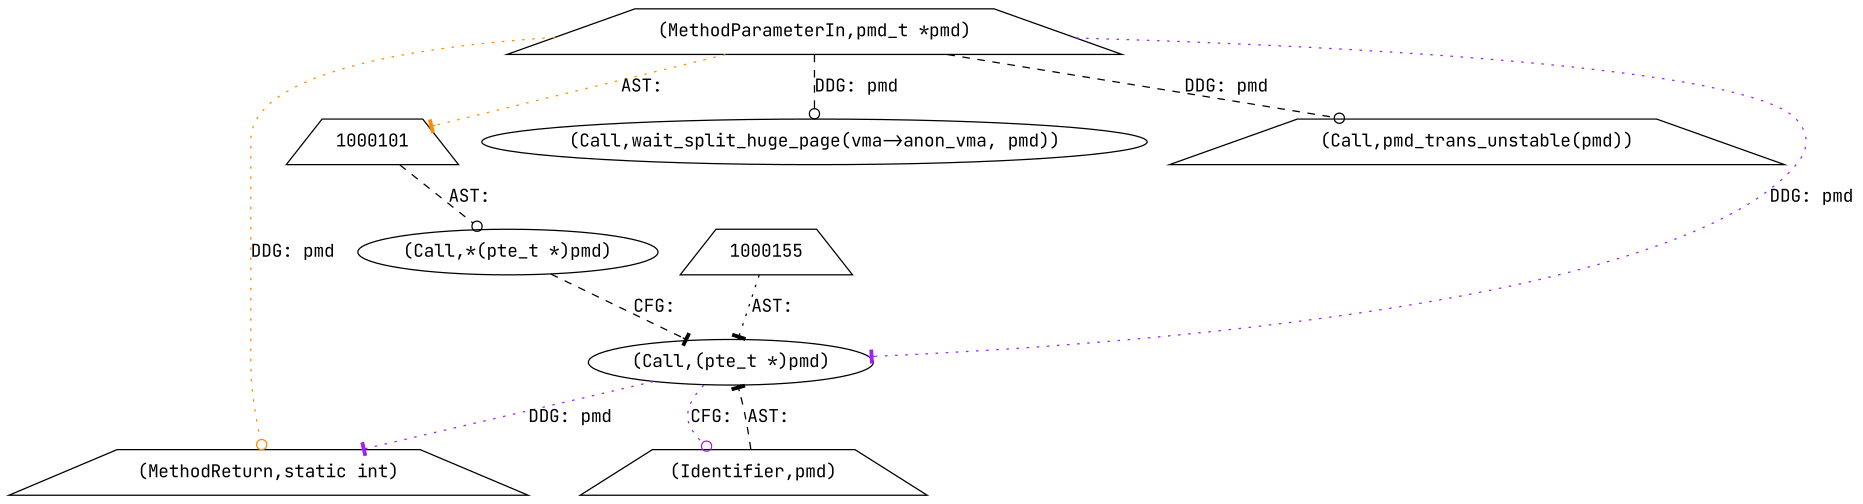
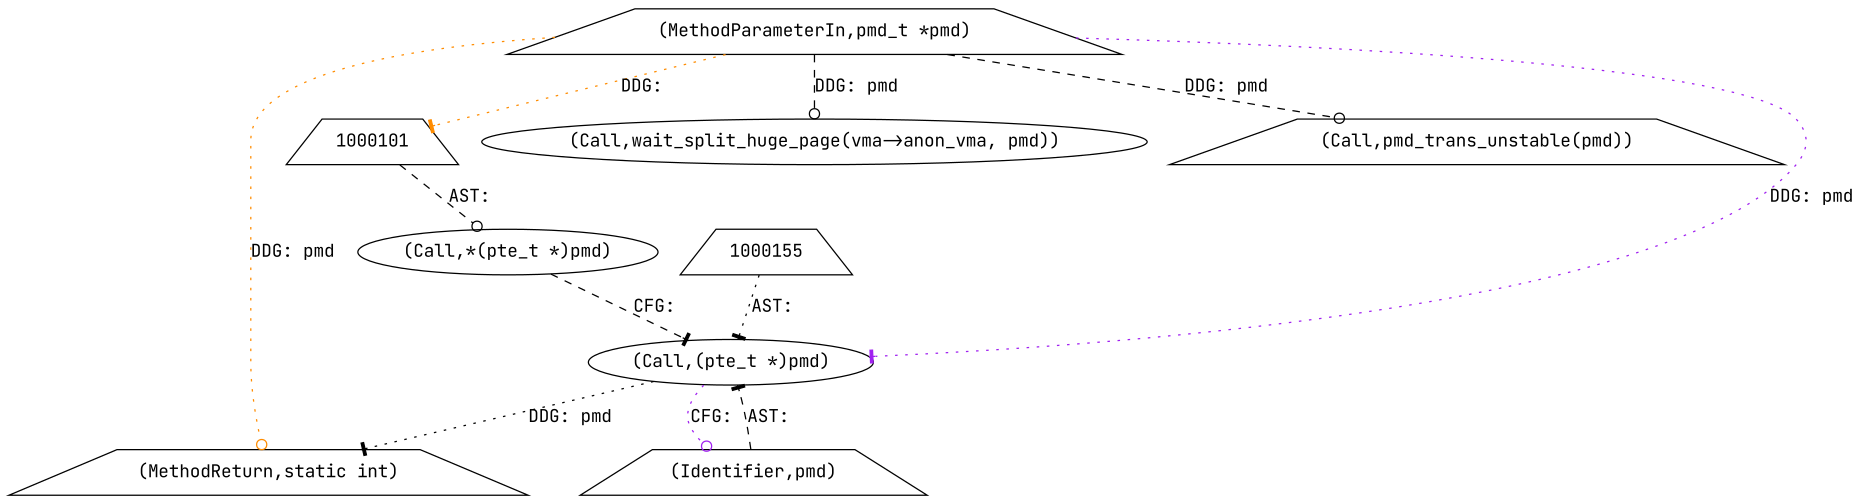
(647, 87) -> (647, 87)
(511, 415) -> (511, 415)
